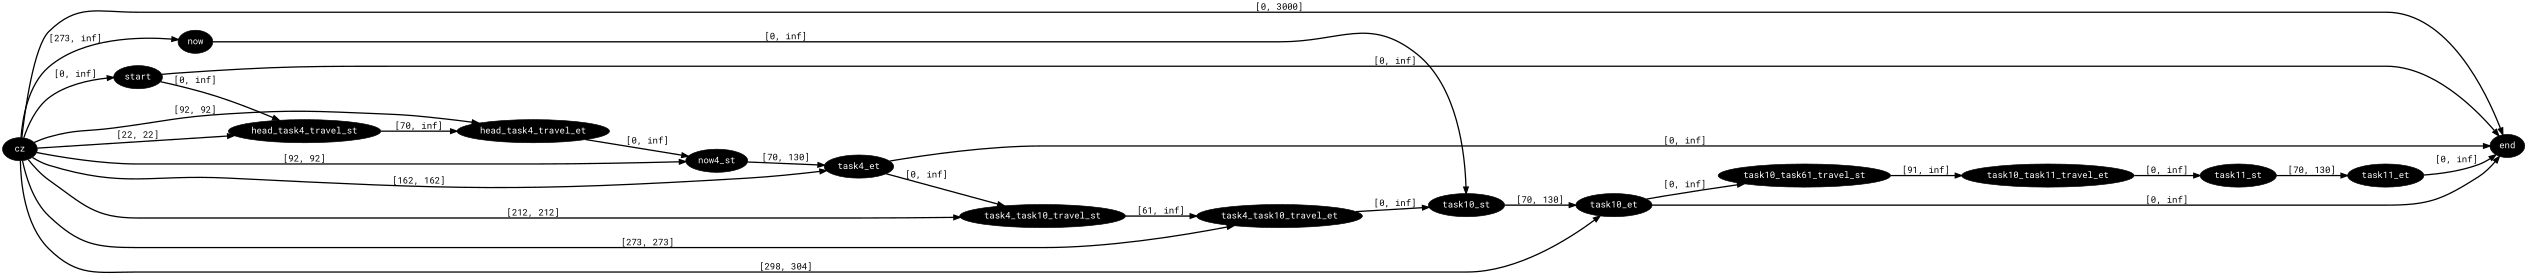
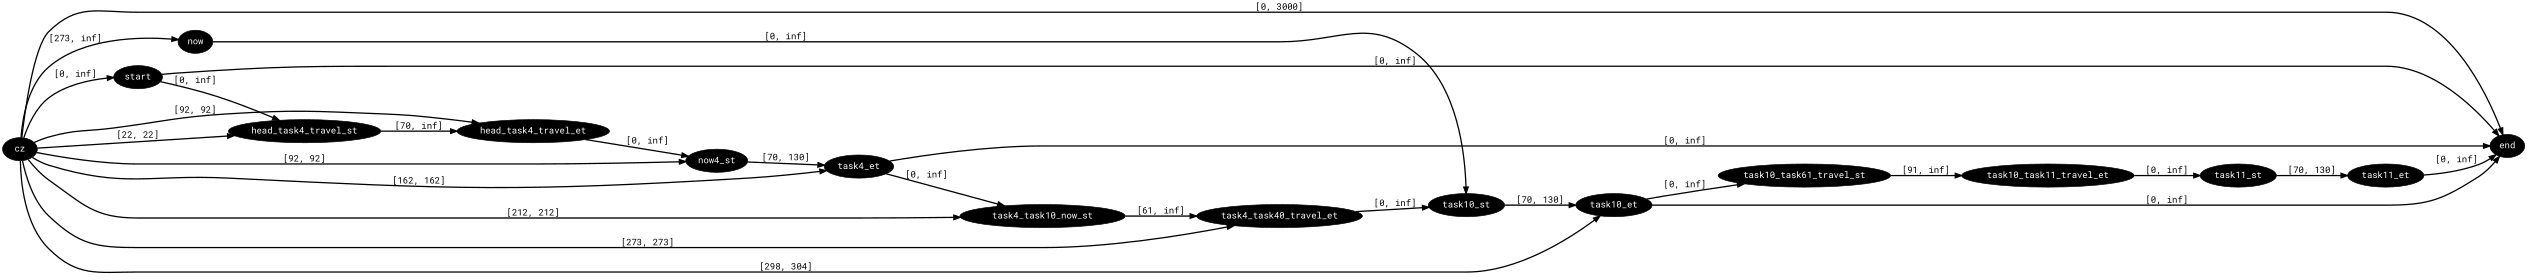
(1043, 216) -> (1043, 216)
(1279, 216) -> (1279, 216)
